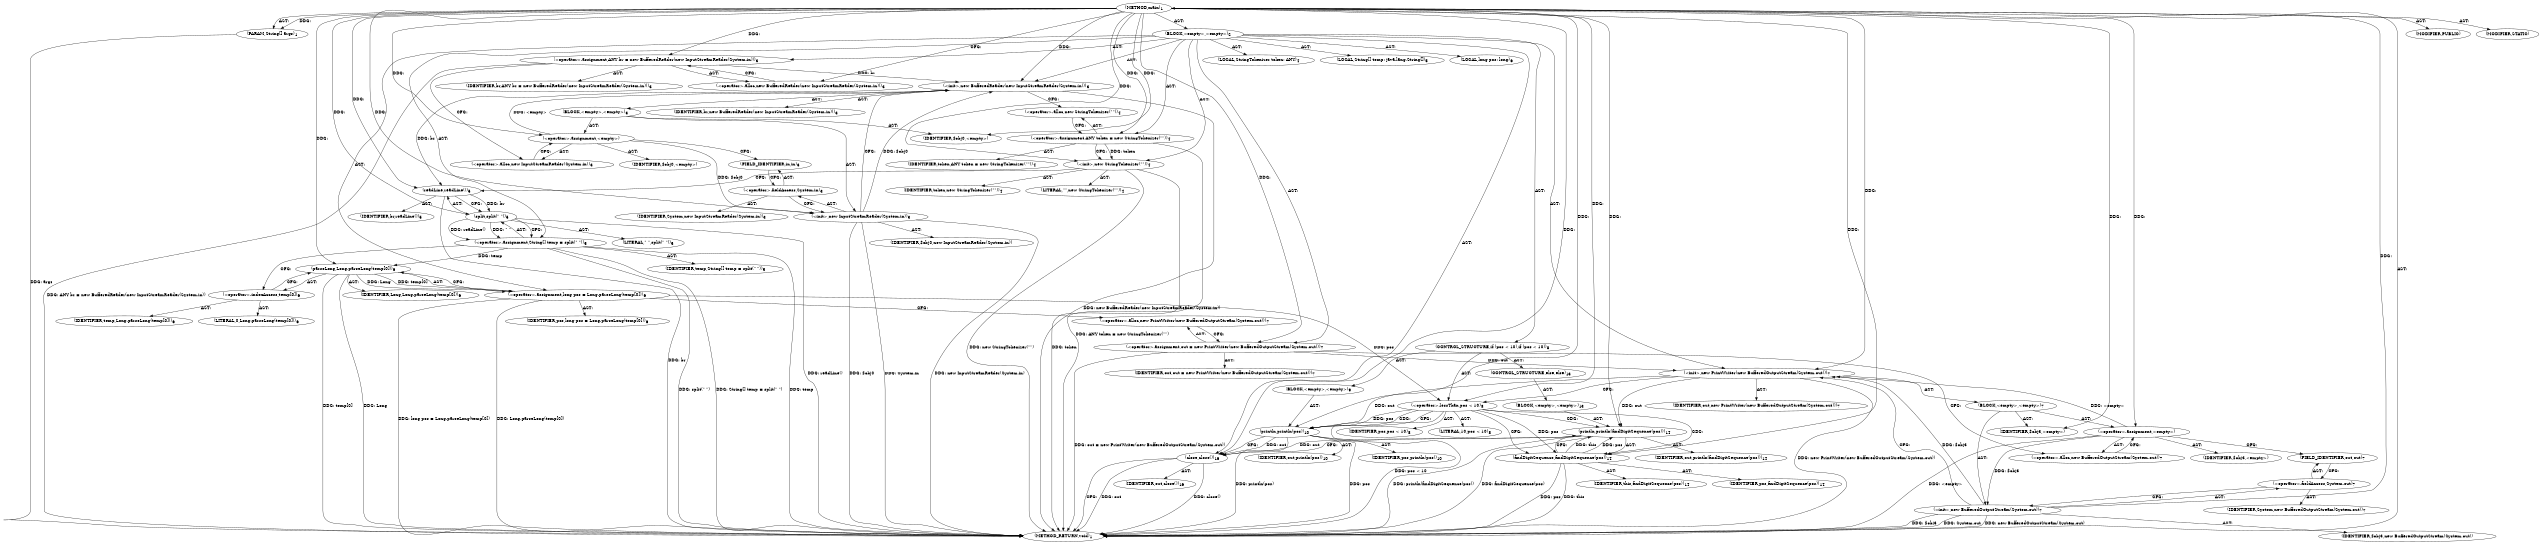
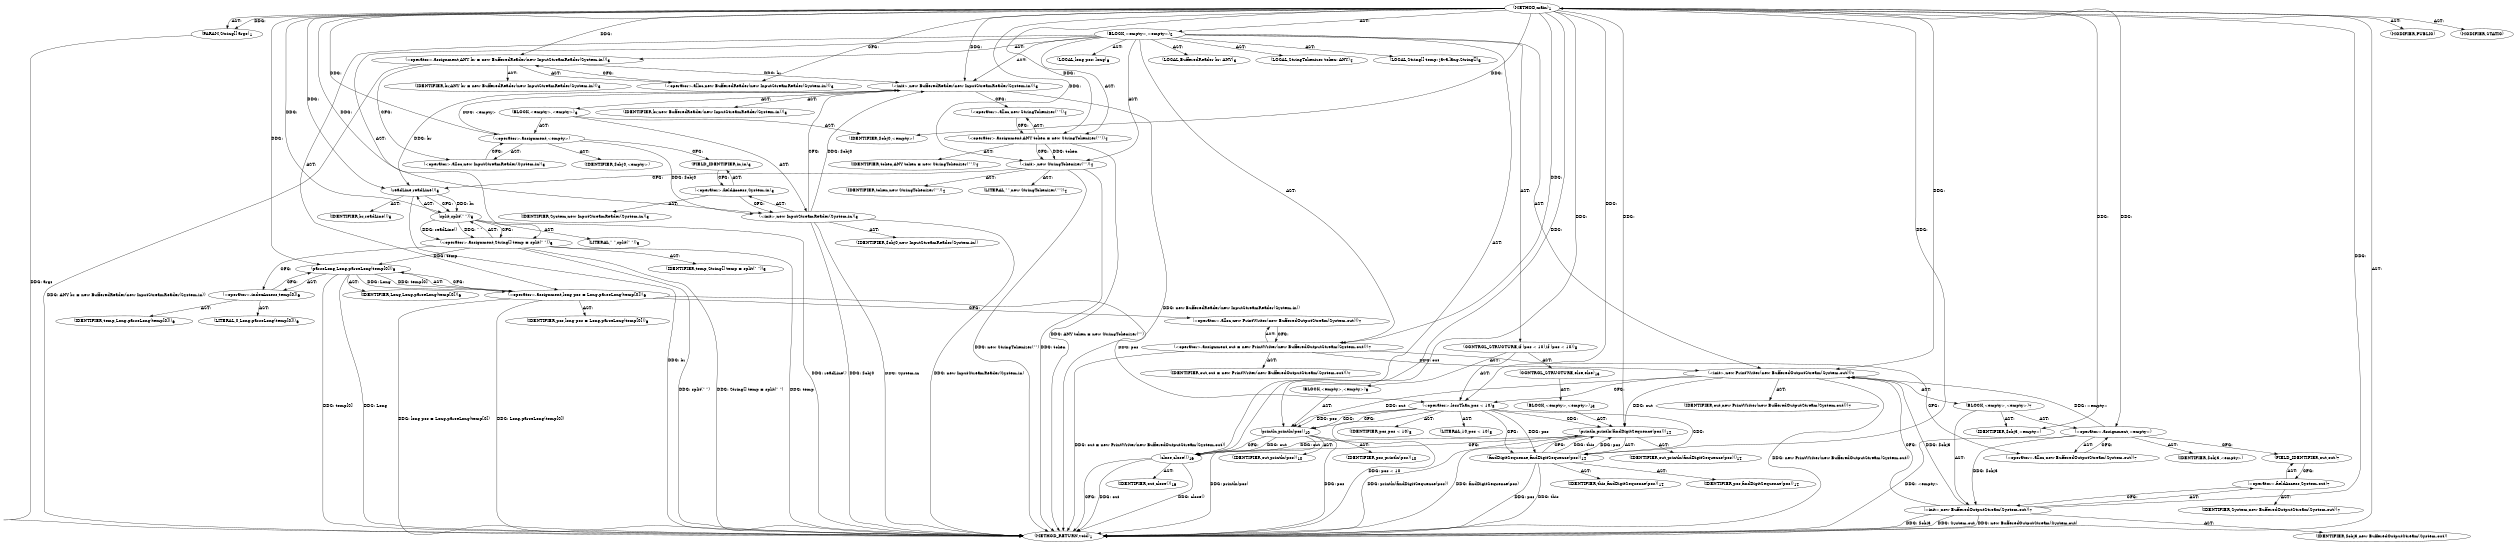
none -> (1199, 60)
